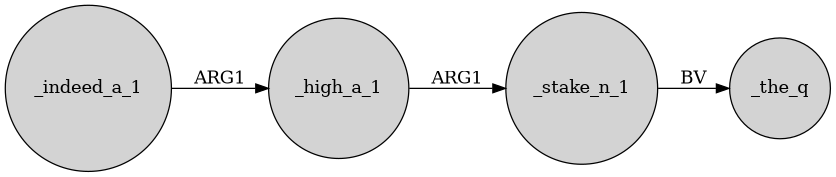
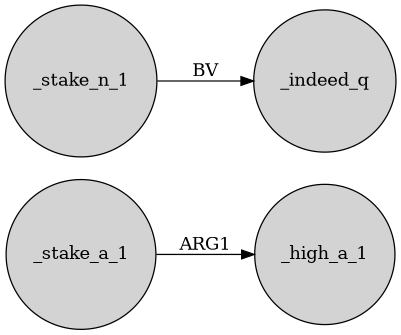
(88, 88) -> (81, 254)
(451, 88) -> none
(780, 88) -> (325, 81)
